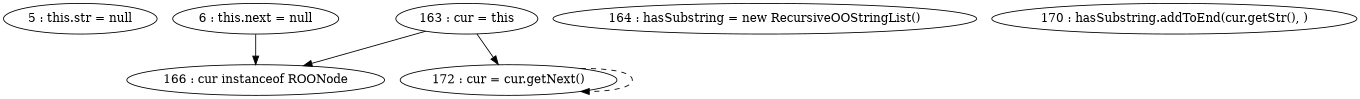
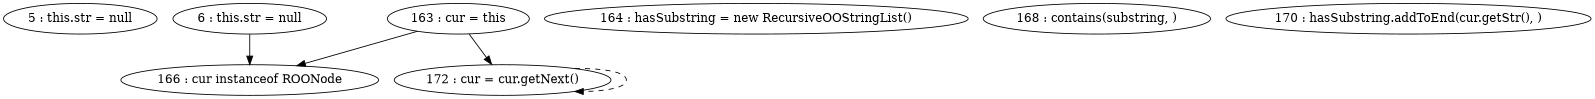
(256, 19) -> (250, 19)
none -> (1097, 19)
